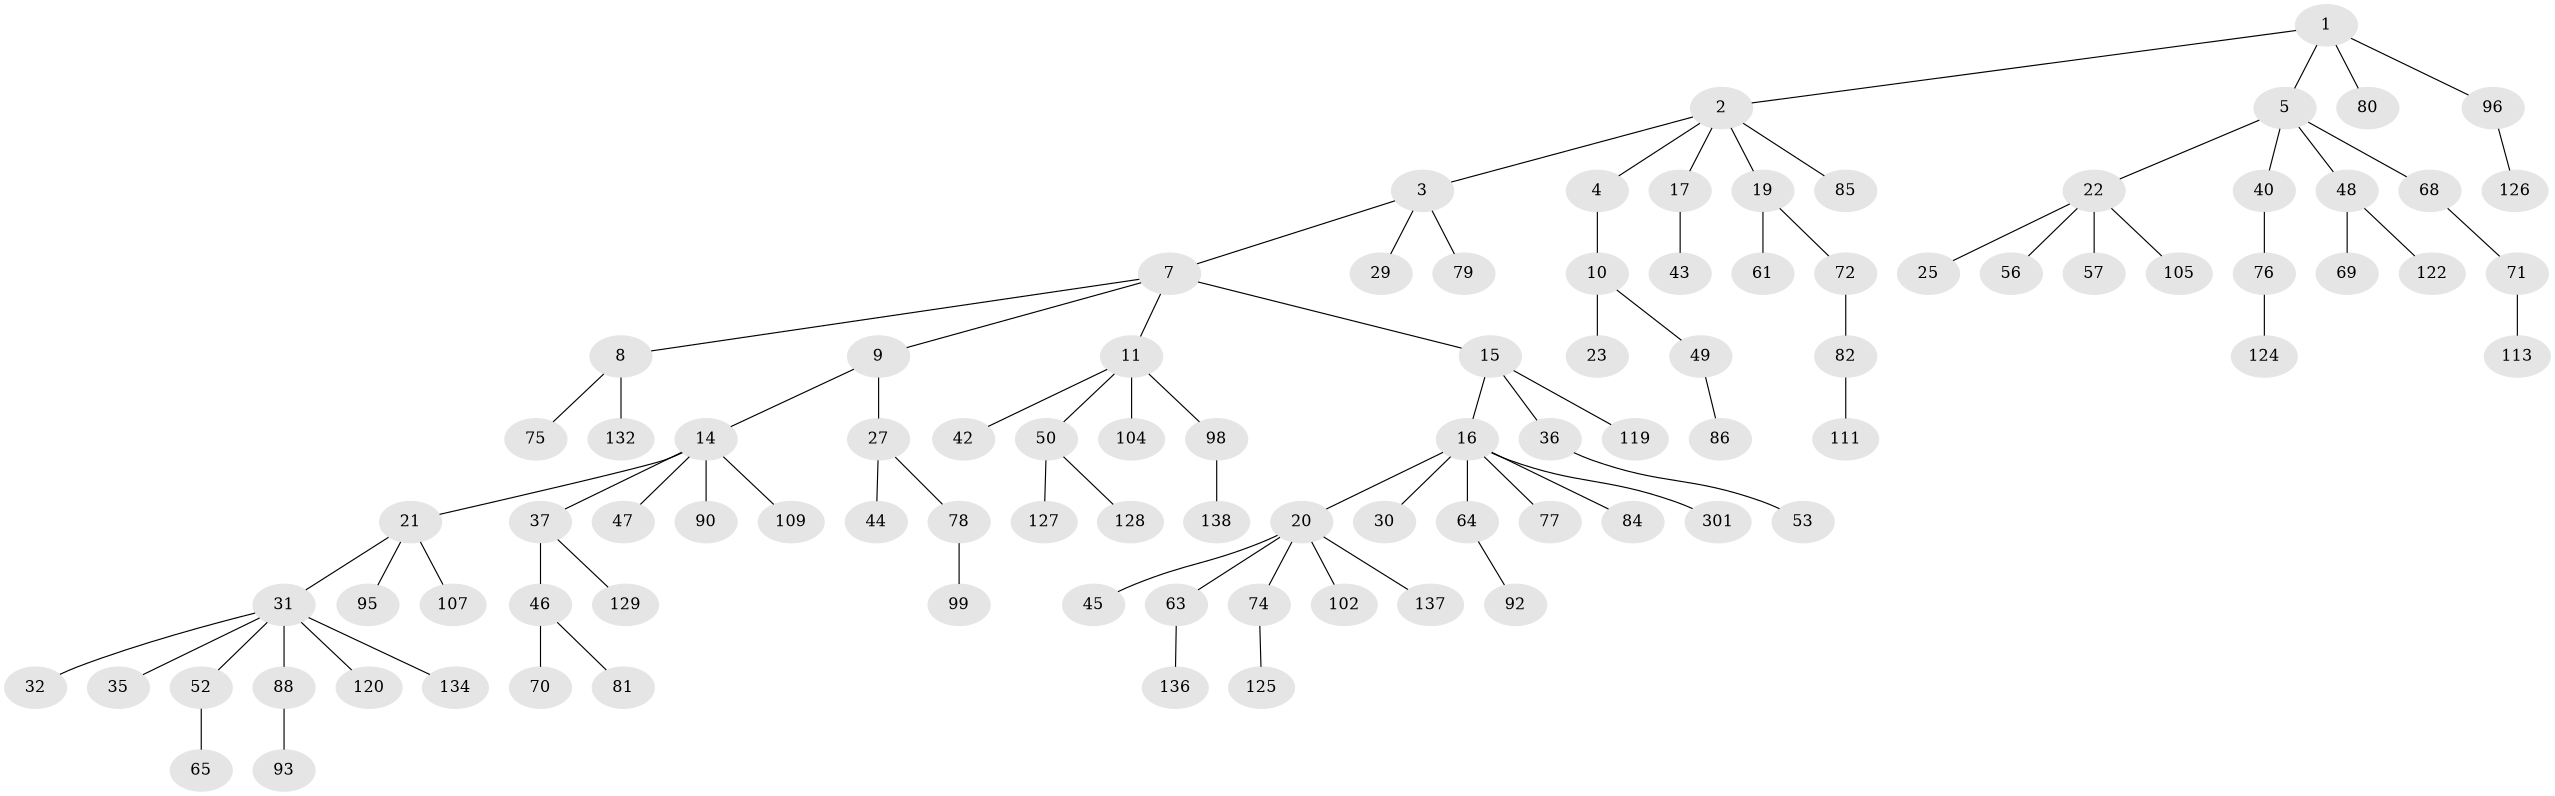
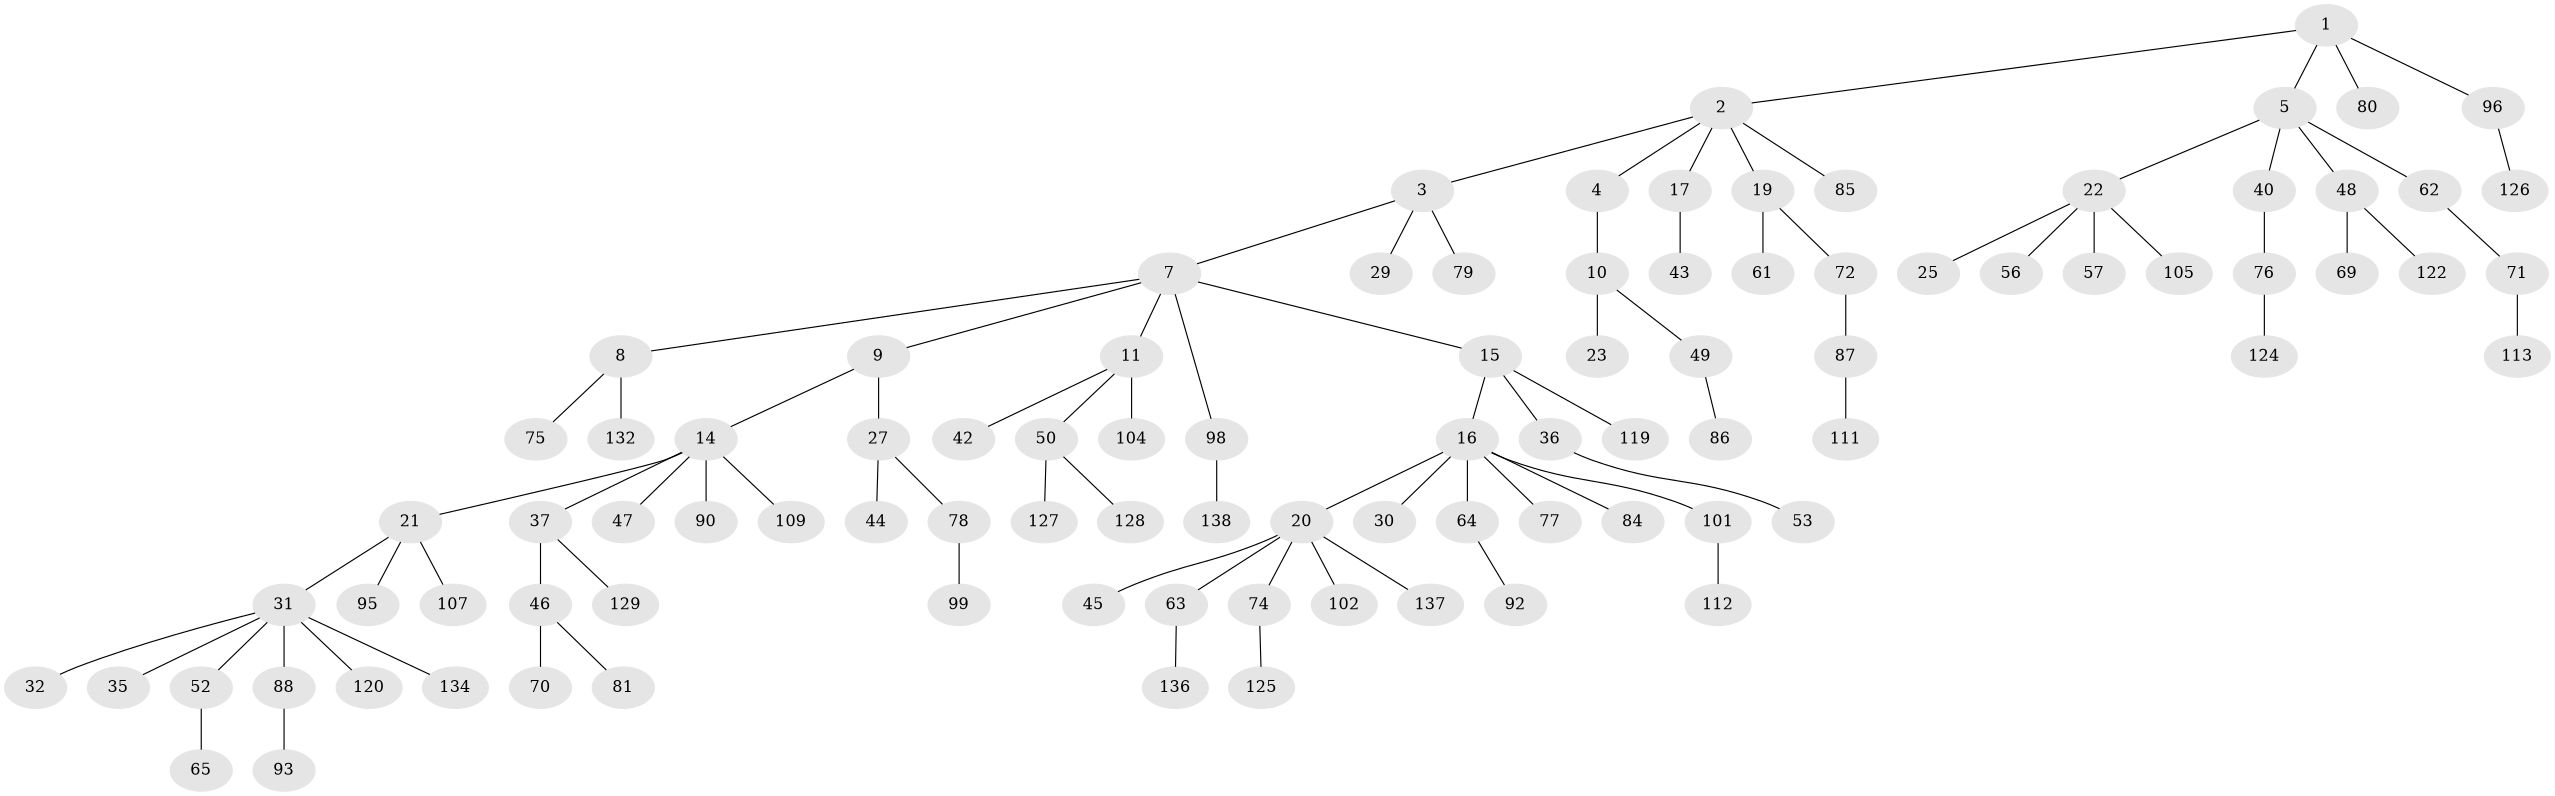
(2430, 191) -> (2430, 191)
(1846, 356) -> (1846, 356)
(1174, 398) -> (1193, 357)
(1718, 522) -> (1718, 522)
none -> (1718, 605)
